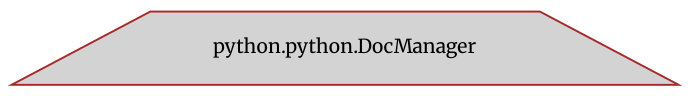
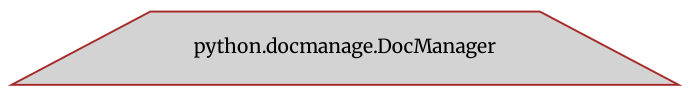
(345, 48) -> (345, 48)
